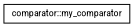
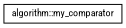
(67, 14) -> (63, 14)
